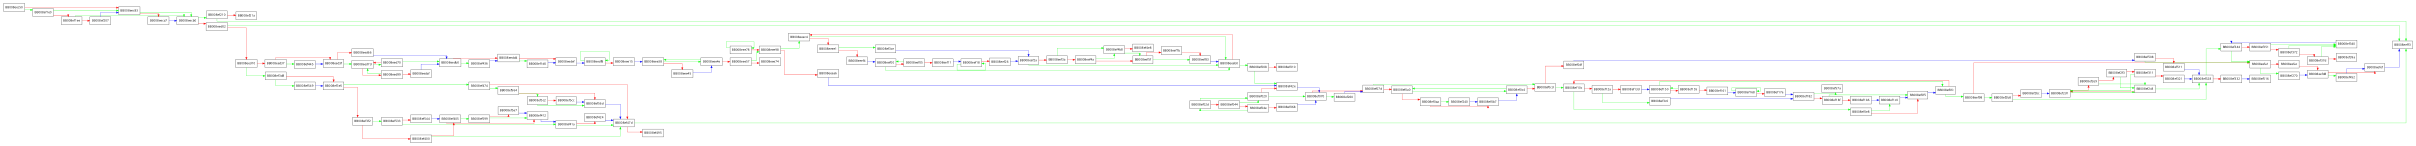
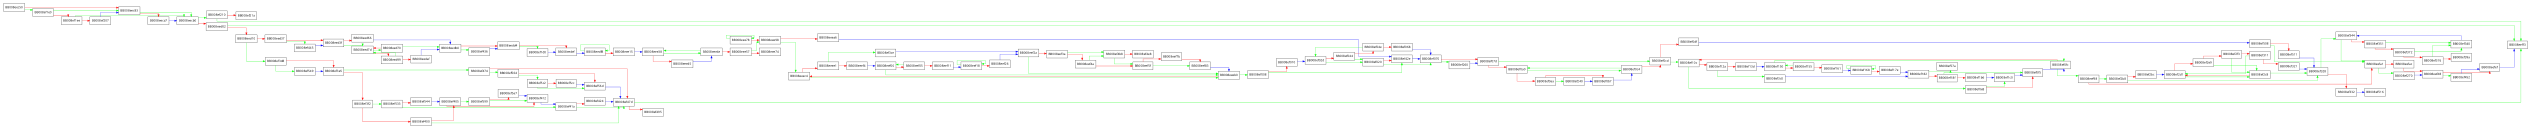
none -> (1300, 61)
